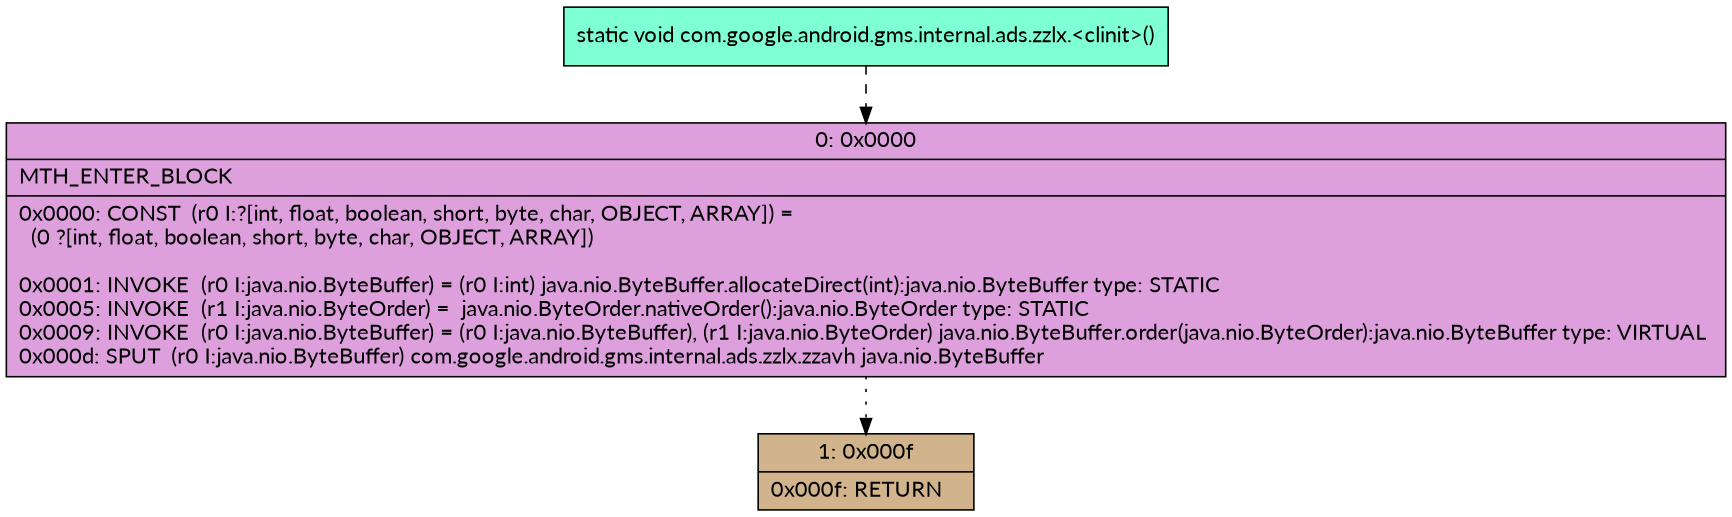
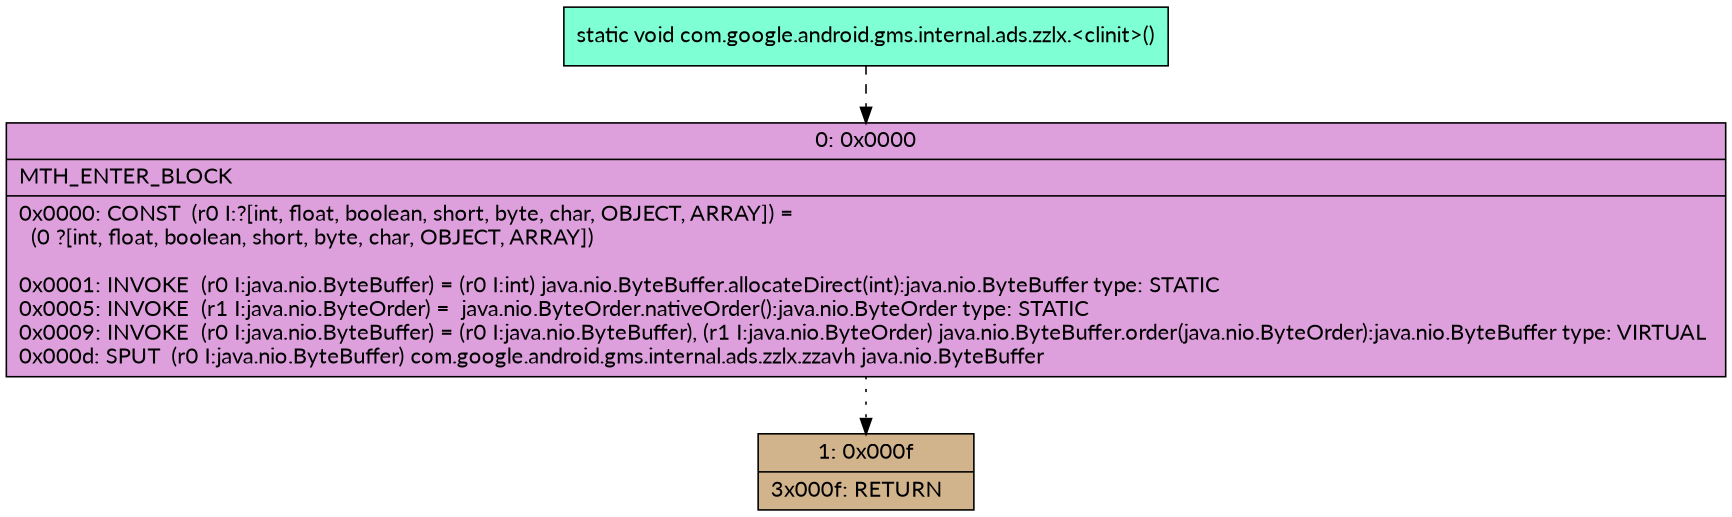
(866, 490) -> (866, 490)
